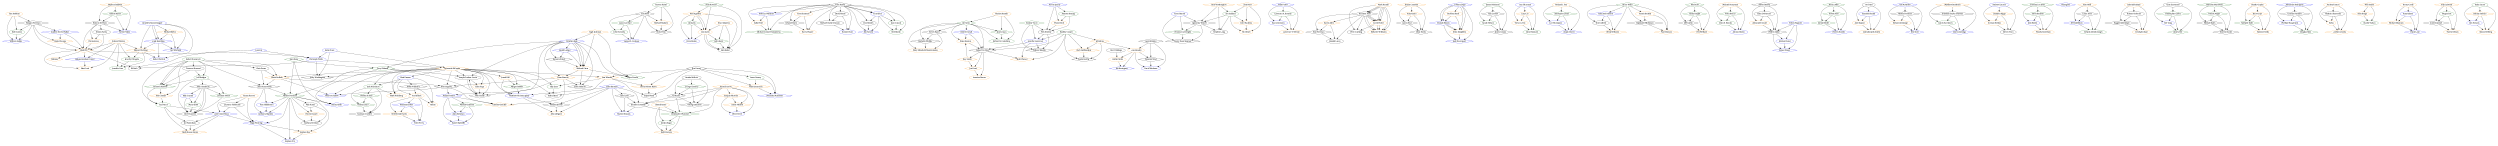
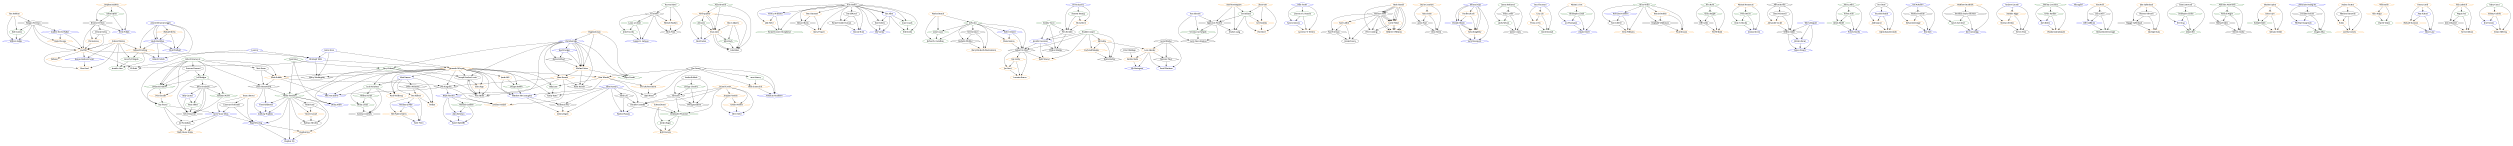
(2043, 32) -> (2056, 32)
(966, 51) -> (1018, 68)
